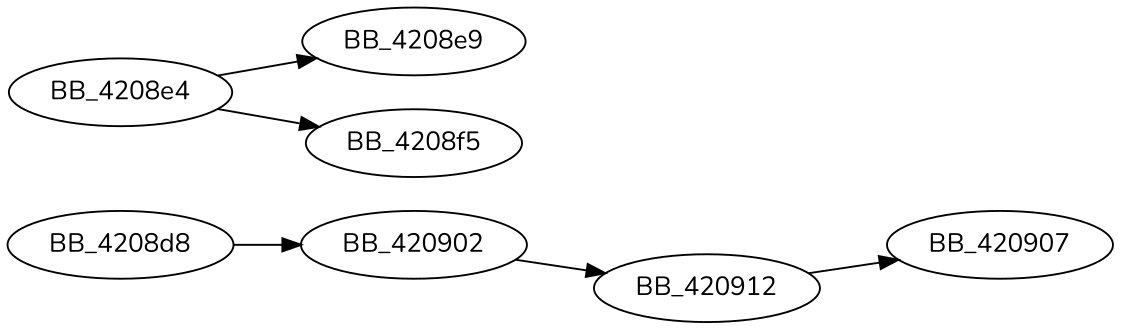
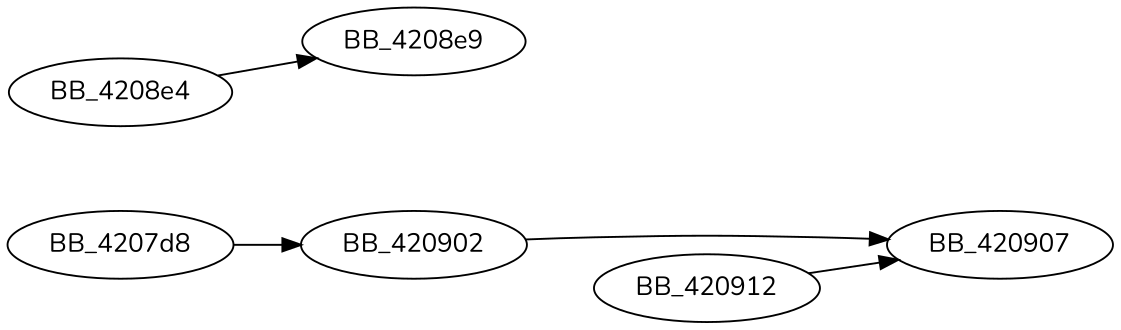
(414, 143) -> none
(121, 245) -> (121, 245)
(551, 265) -> (698, 236)
